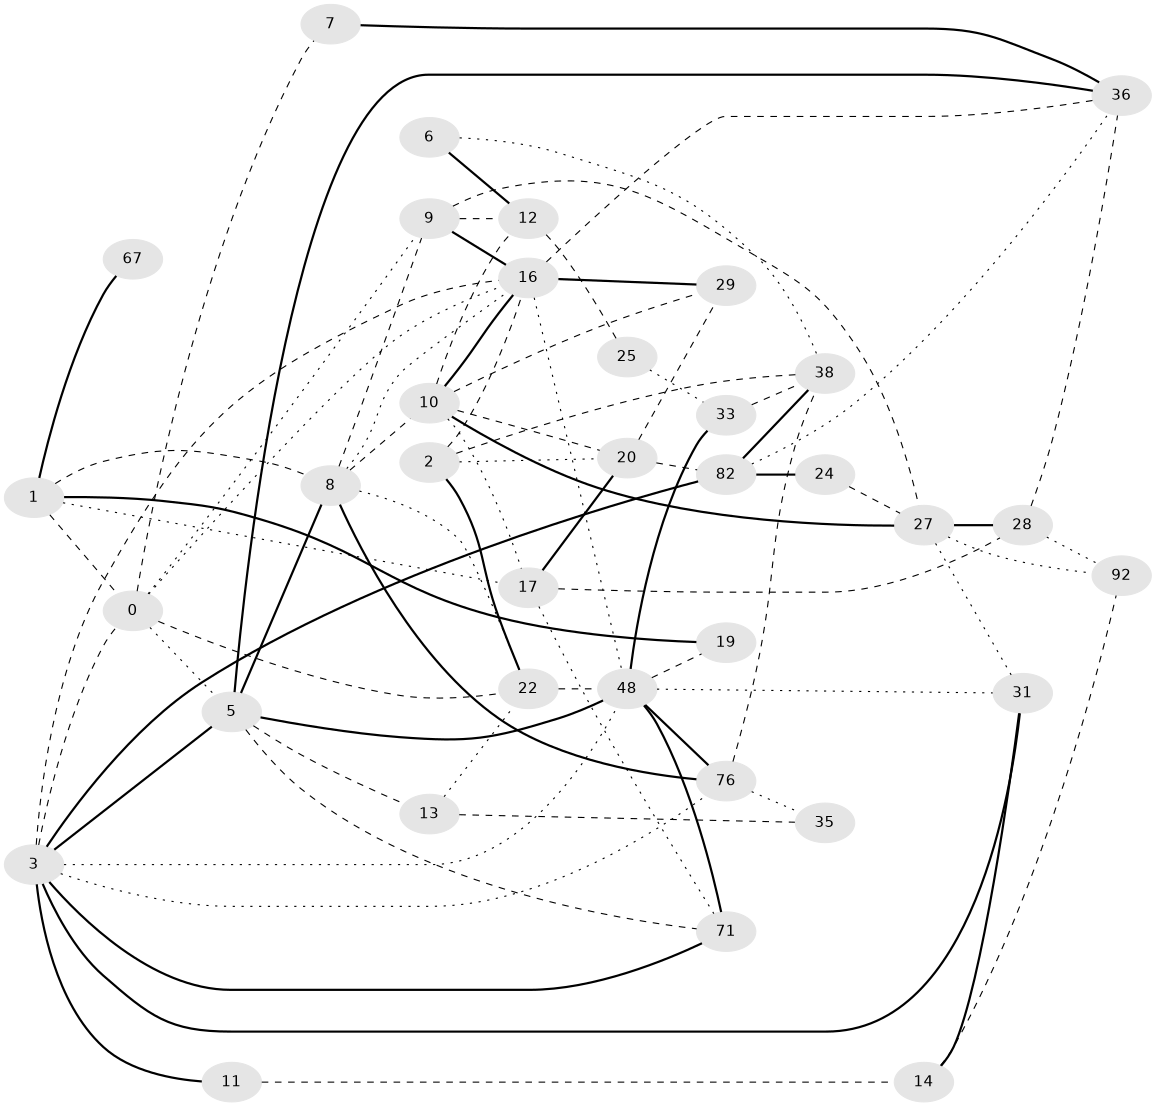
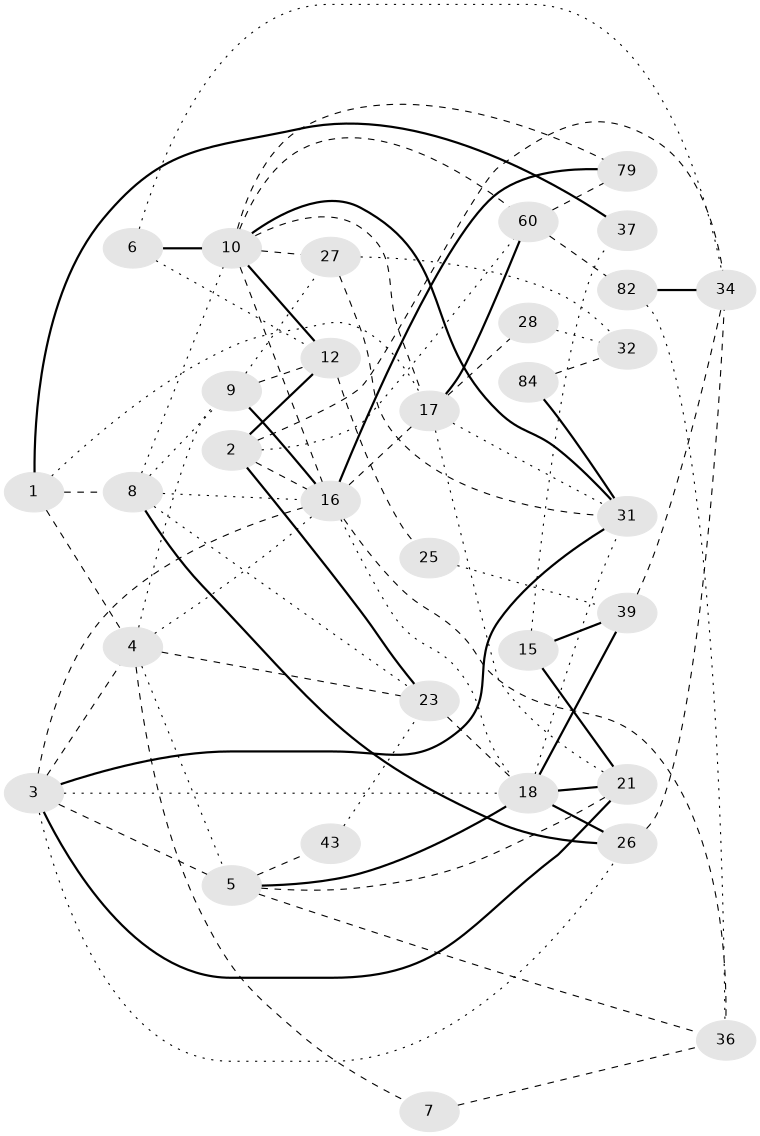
(735, 29) -> (578, 1076)
(426, 76) -> (478, 966)
(479, 178) -> (232, 303)
(722, 236) -> (283, 322)
none -> (183, 248)
(133, 259) -> (627, 231)
(726, 286) -> (627, 171)
(465, 310) -> (281, 303)
(1082, 313) -> none
none -> (442, 316)
(479, 341) -> (277, 364)
(377, 364) -> (182, 442)
(825, 374) -> (726, 290)
none -> (281, 404)
(726, 415) -> (627, 613)
(380, 444) -> (186, 360)
none -> (380, 456)
(627, 458) -> (528, 222)
none -> (528, 464)
(825, 475) -> none
(491, 491) -> (379, 247)
(653, 502) -> (281, 253)
(974, 525) -> none
(1122, 576) -> (627, 349)
(281, 599) -> none
(338, 609) -> none
(973, 609) -> (414, 454)
(133, 611) -> (133, 647)
(726, 643) -> none
none -> (528, 650)
(528, 689) -> (430, 701)
(627, 689) -> (528, 793)
(726, 781) -> (627, 844)
(133, 788) -> (133, 839)
(430, 814) -> (331, 844)
(825, 823) -> none
(726, 932) -> (627, 784)
(232, 1082) -> none
(924, 1082) -> (528, 382)
